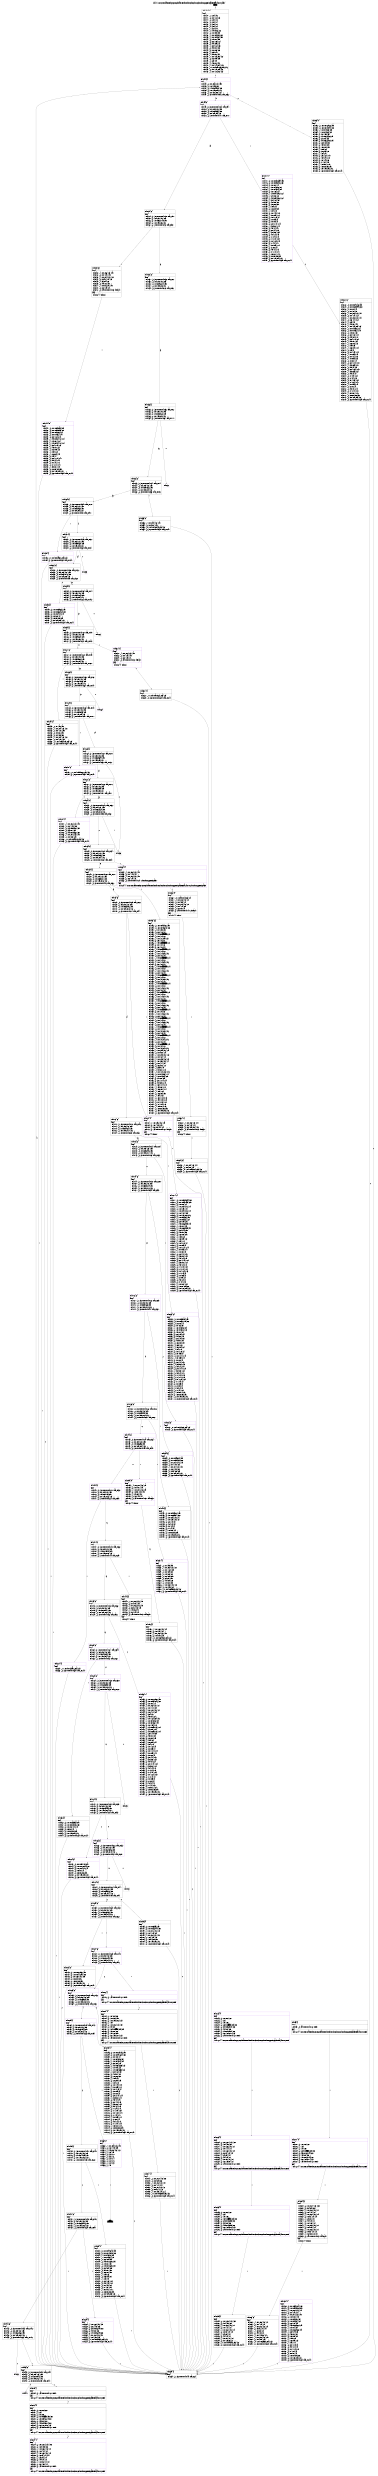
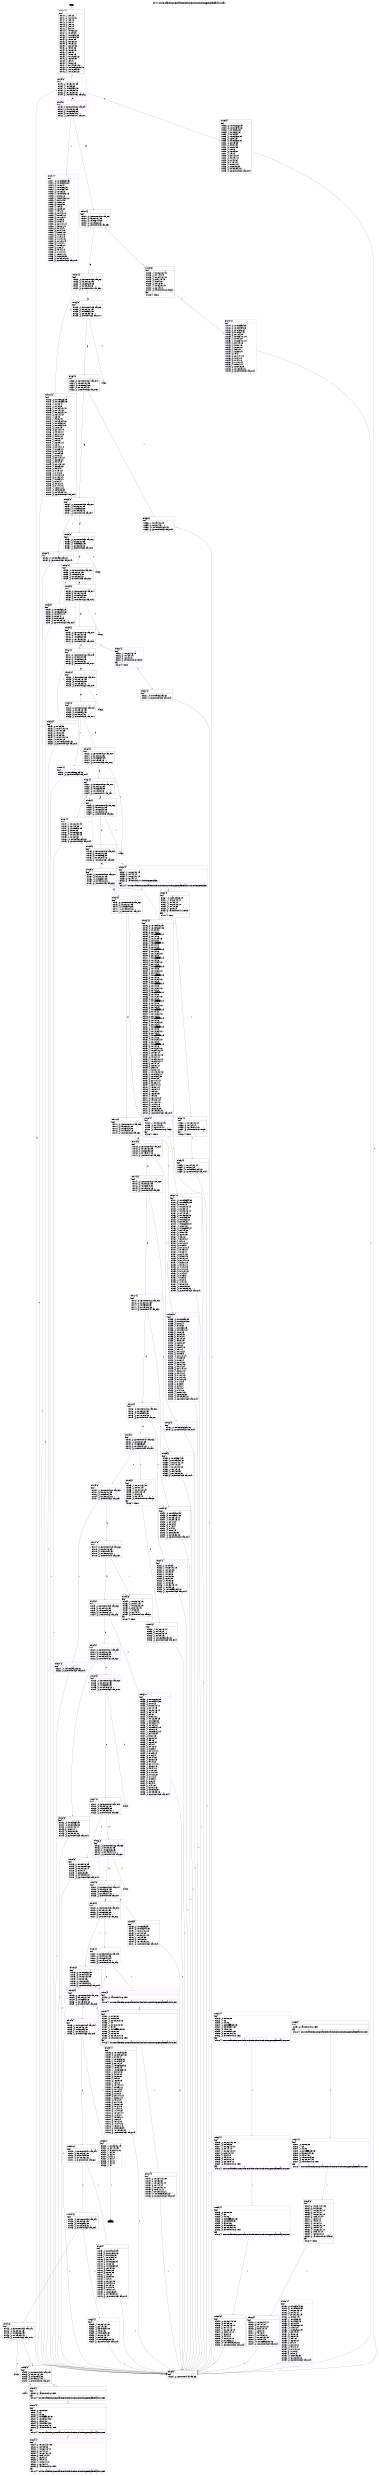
(316, 284) -> (59, 340)
